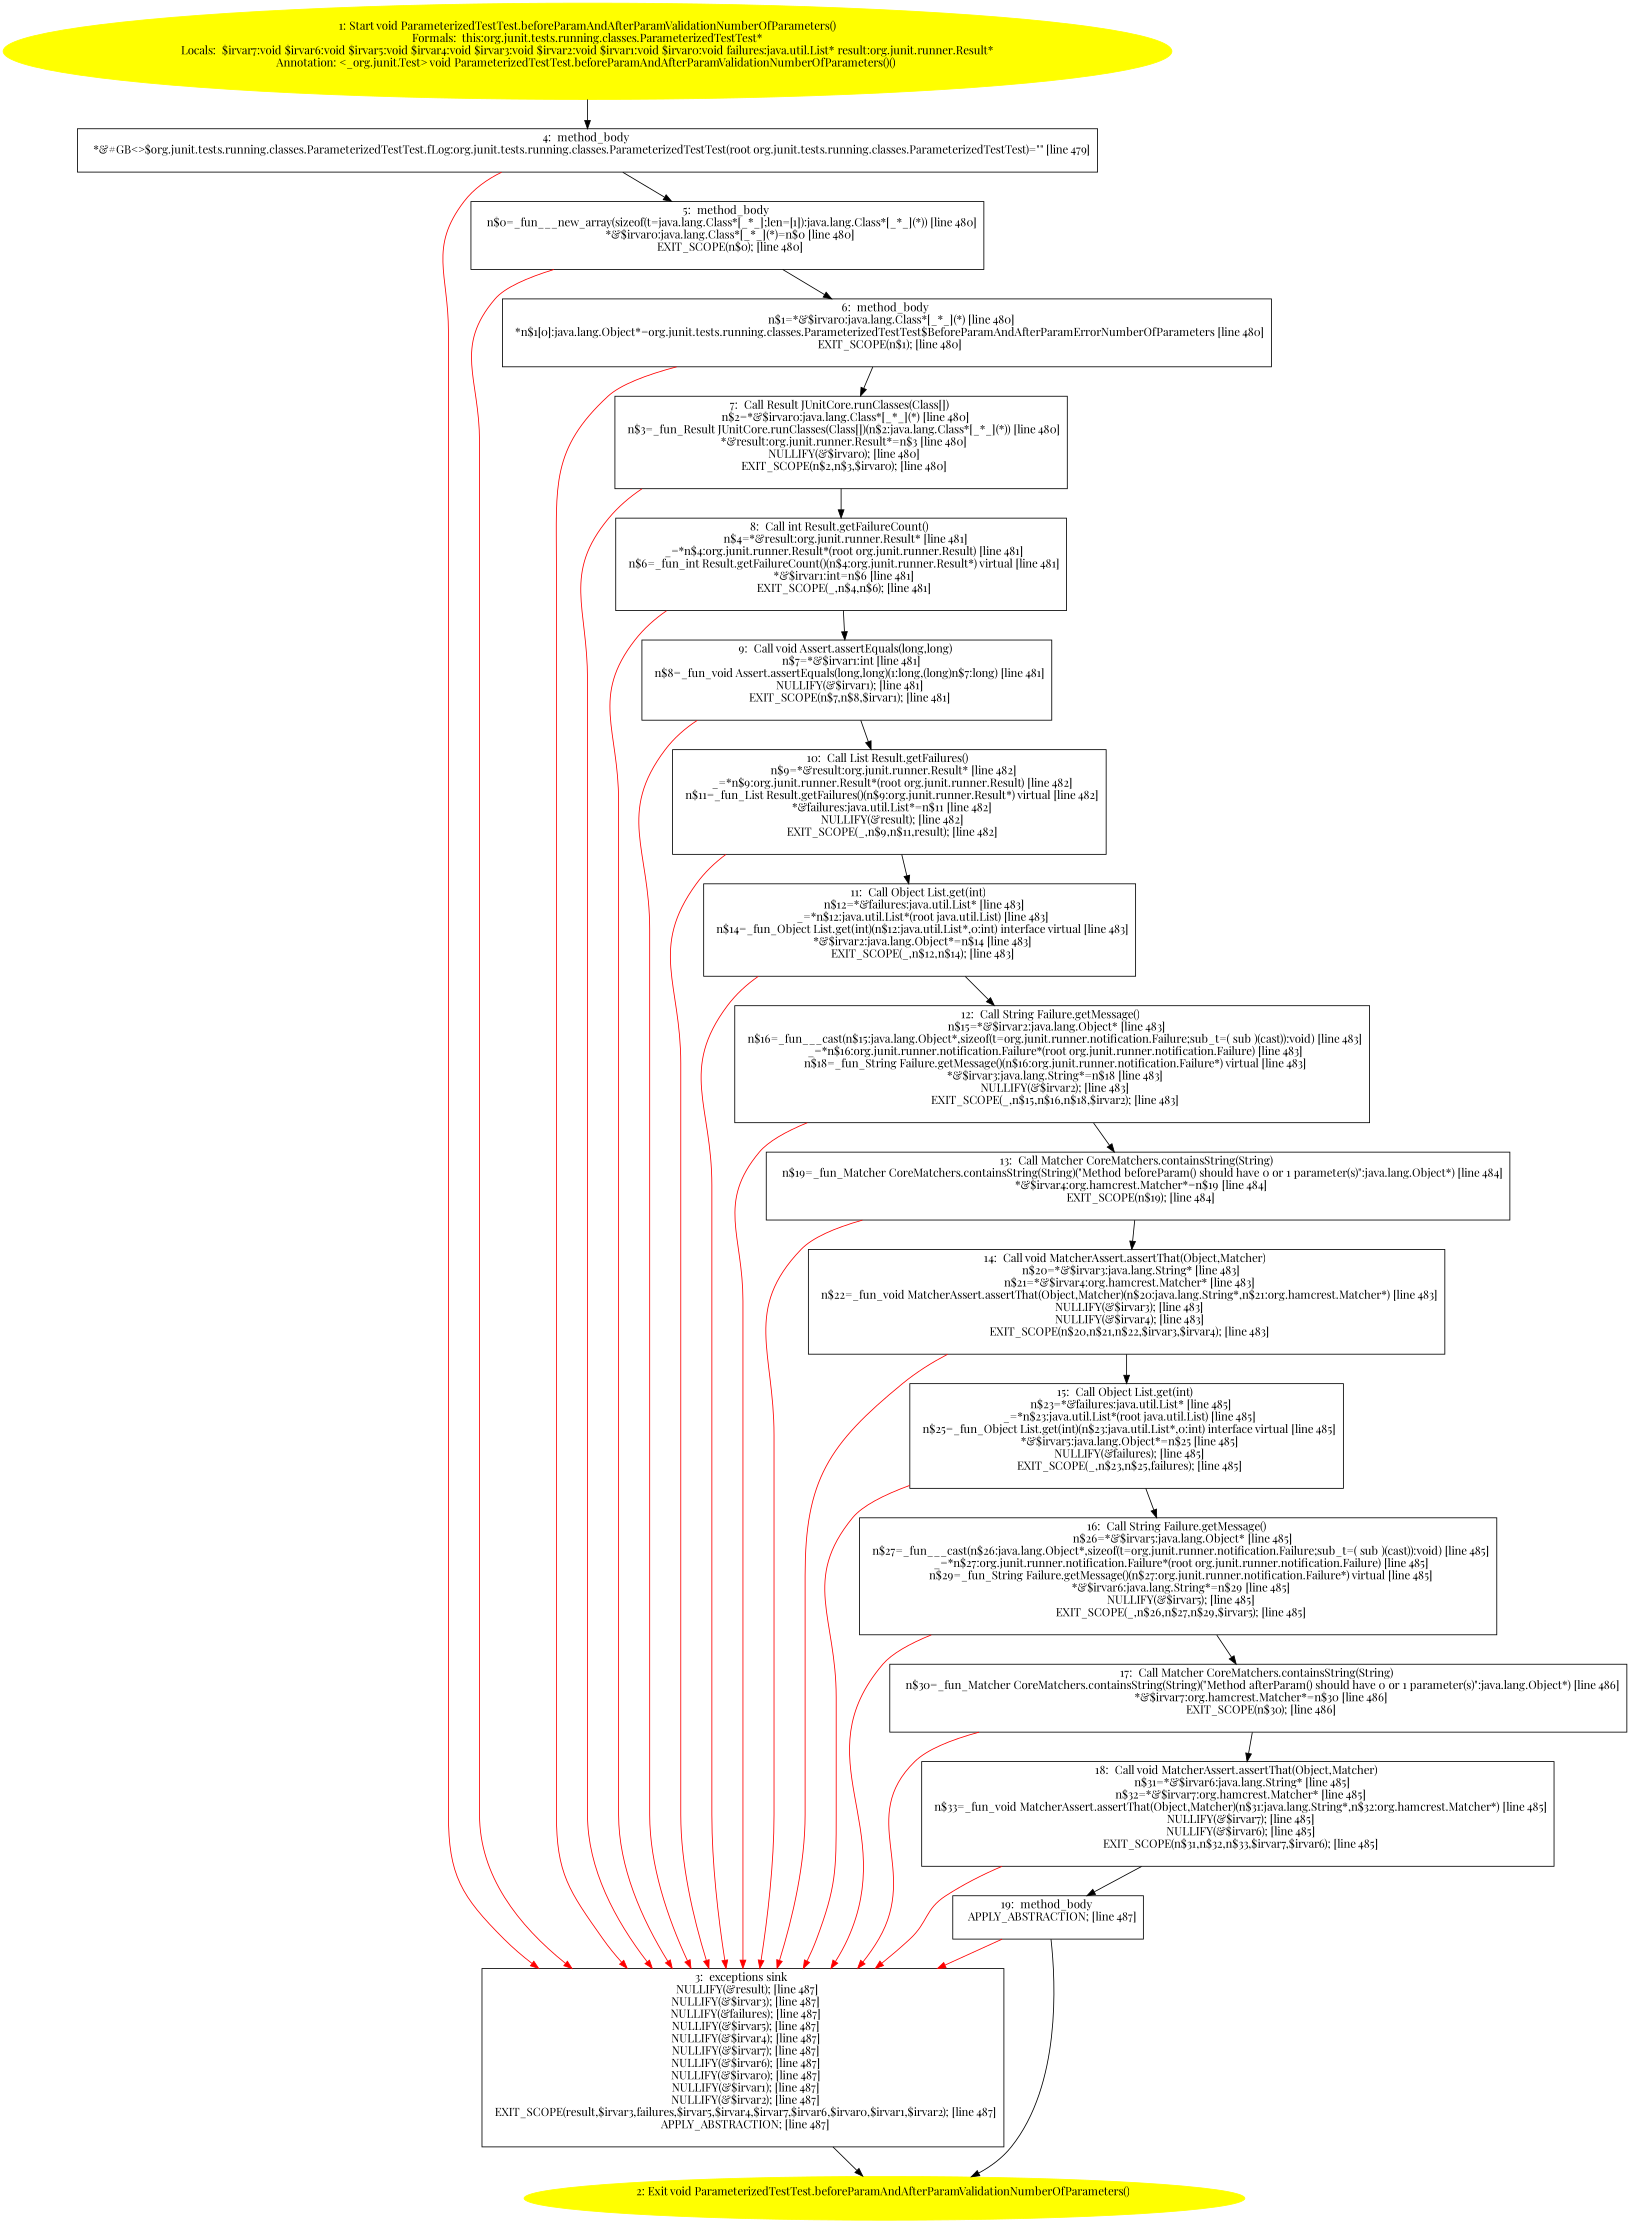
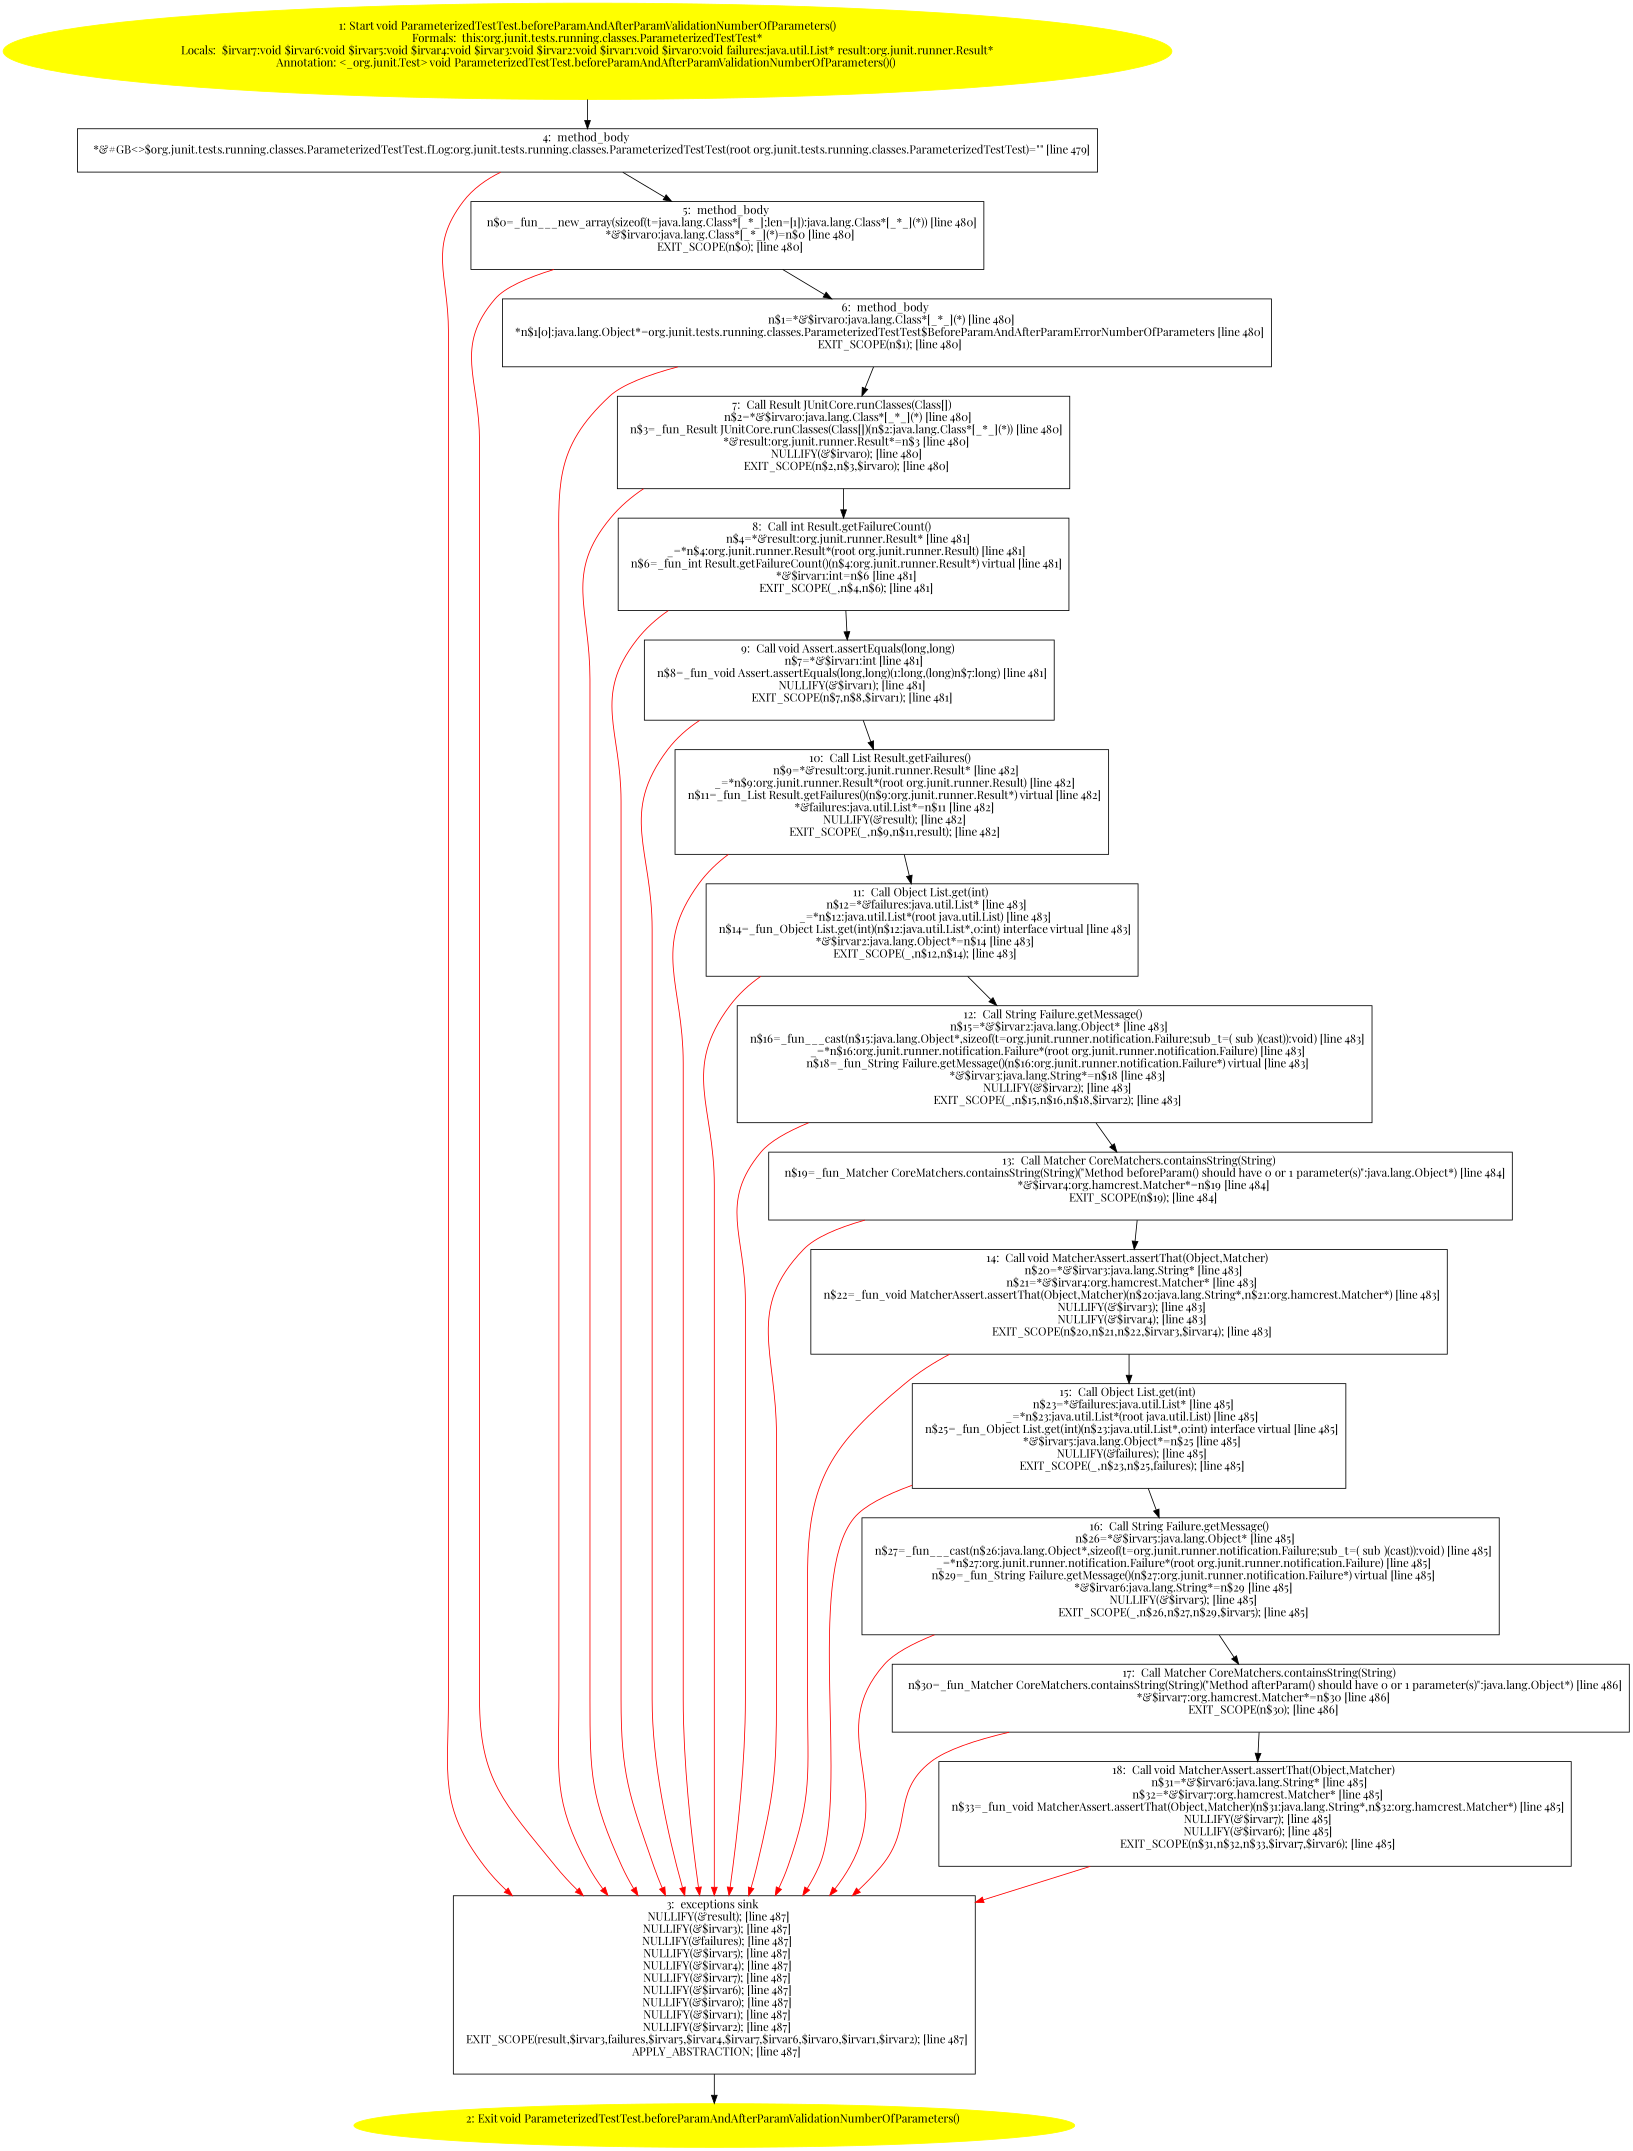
(1048, 1917) -> none
